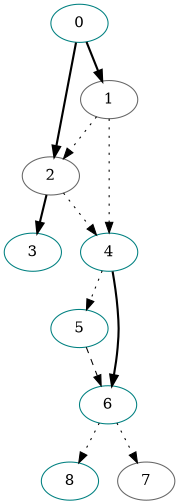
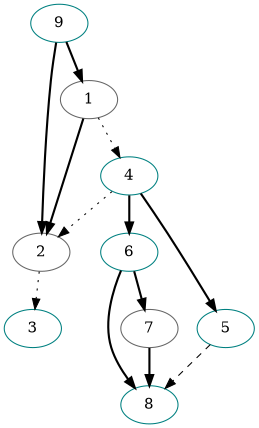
(79, 23) -> (59, 23)
(83, 134) -> (67, 171)
(43, 209) -> (38, 285)
(77, 210) -> (89, 211)
(96, 285) -> (176, 247)
(92, 361) -> (191, 363)
none -> (149, 361)
(91, 438) -> (108, 326)
(125, 438) -> (138, 285)
